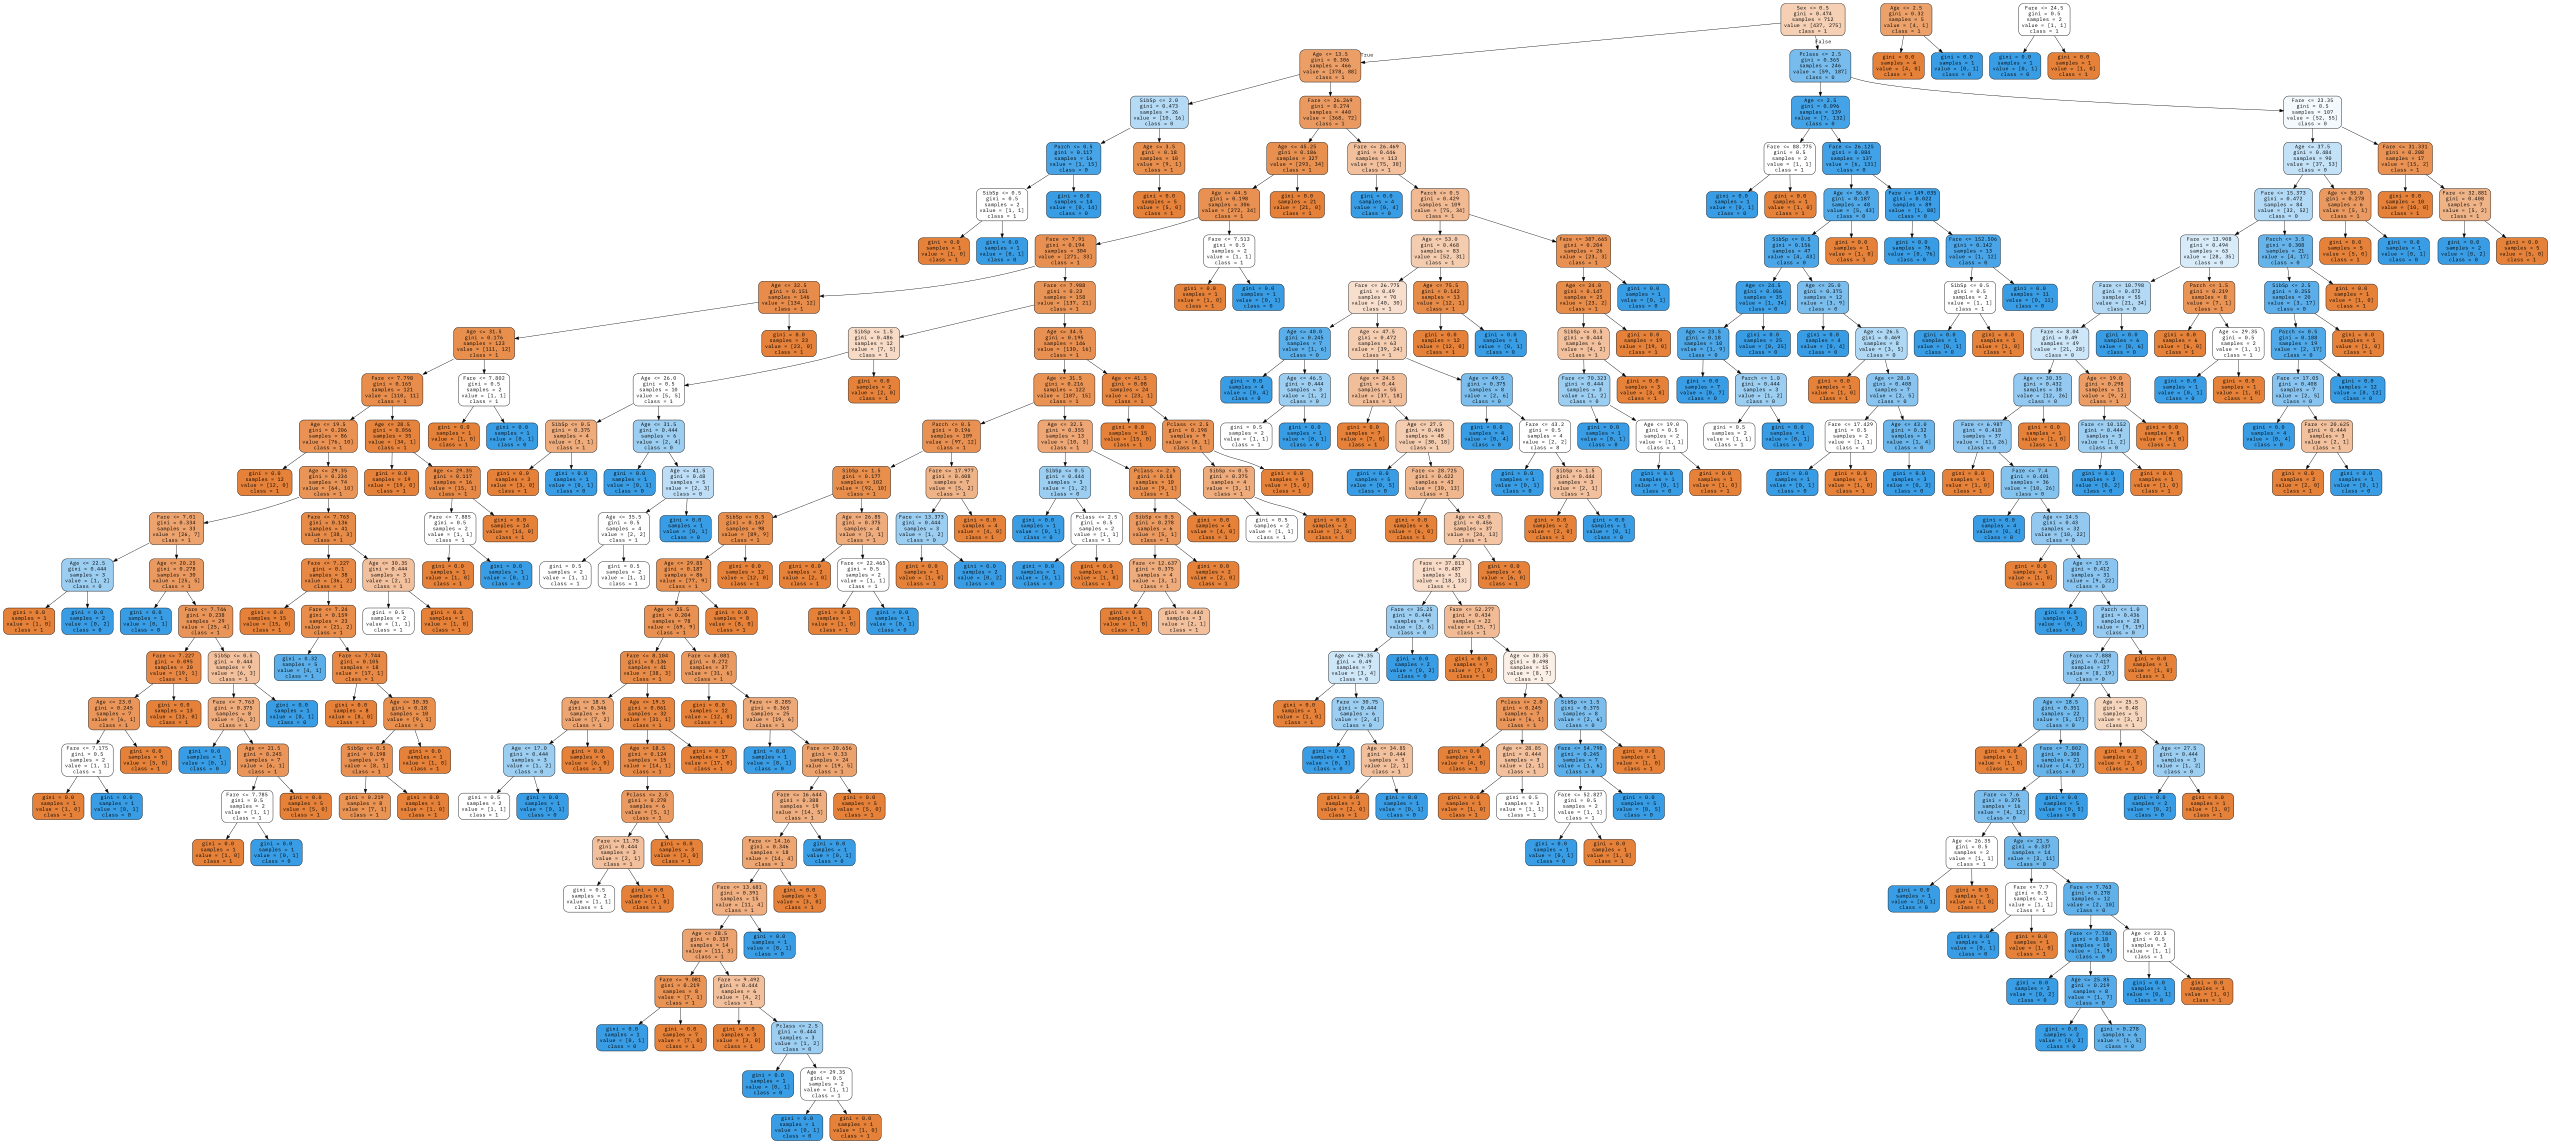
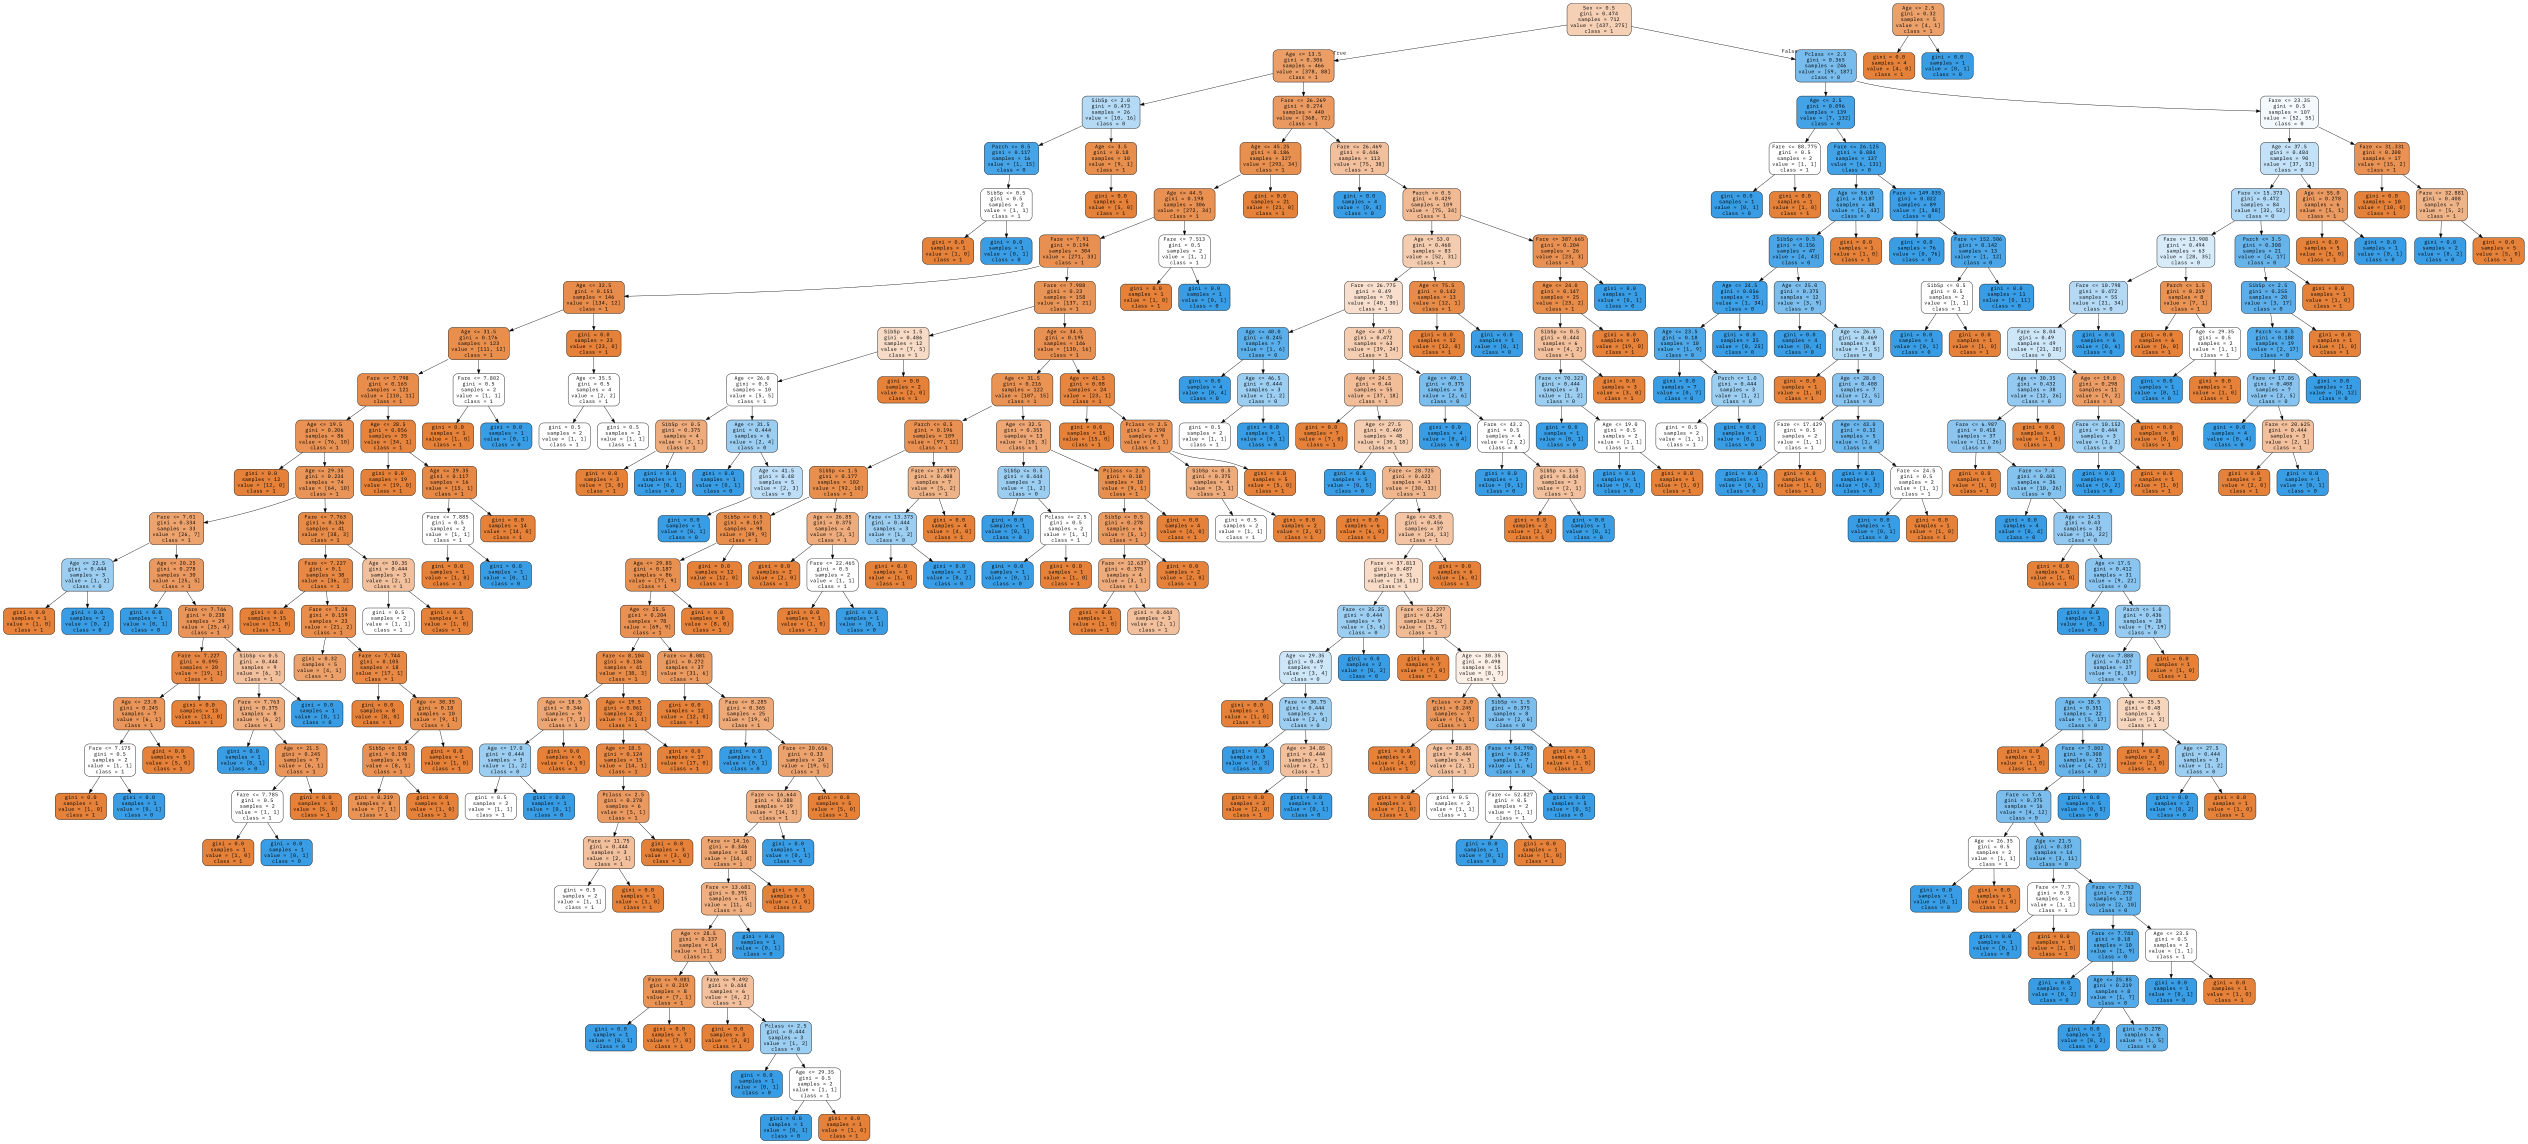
(1074, 205) -> none
none -> (1886, 458)
(657, 504) -> (594, 363)
(300, 668) -> (320, 668)
